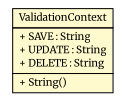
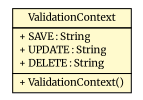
(43, 83) -> (72, 83)
